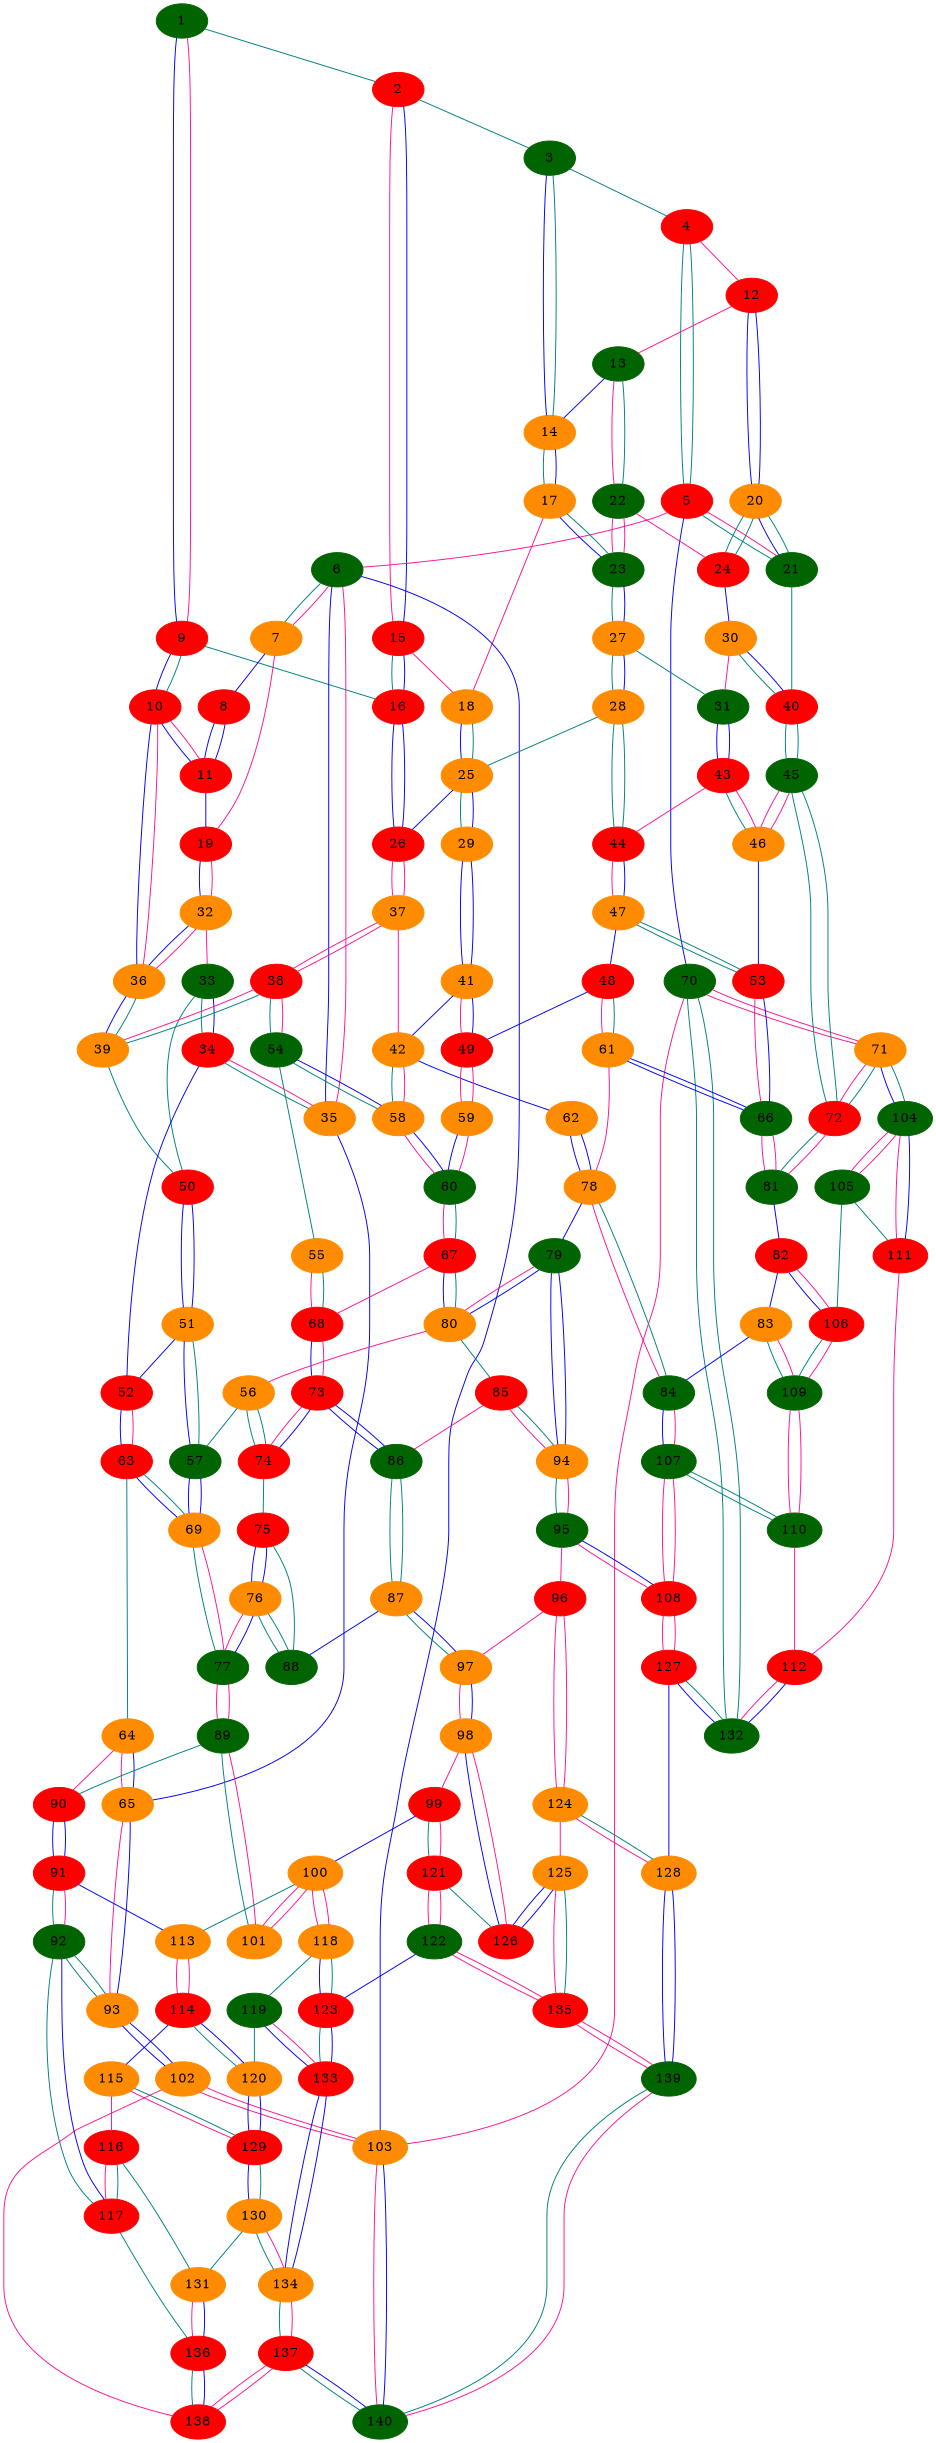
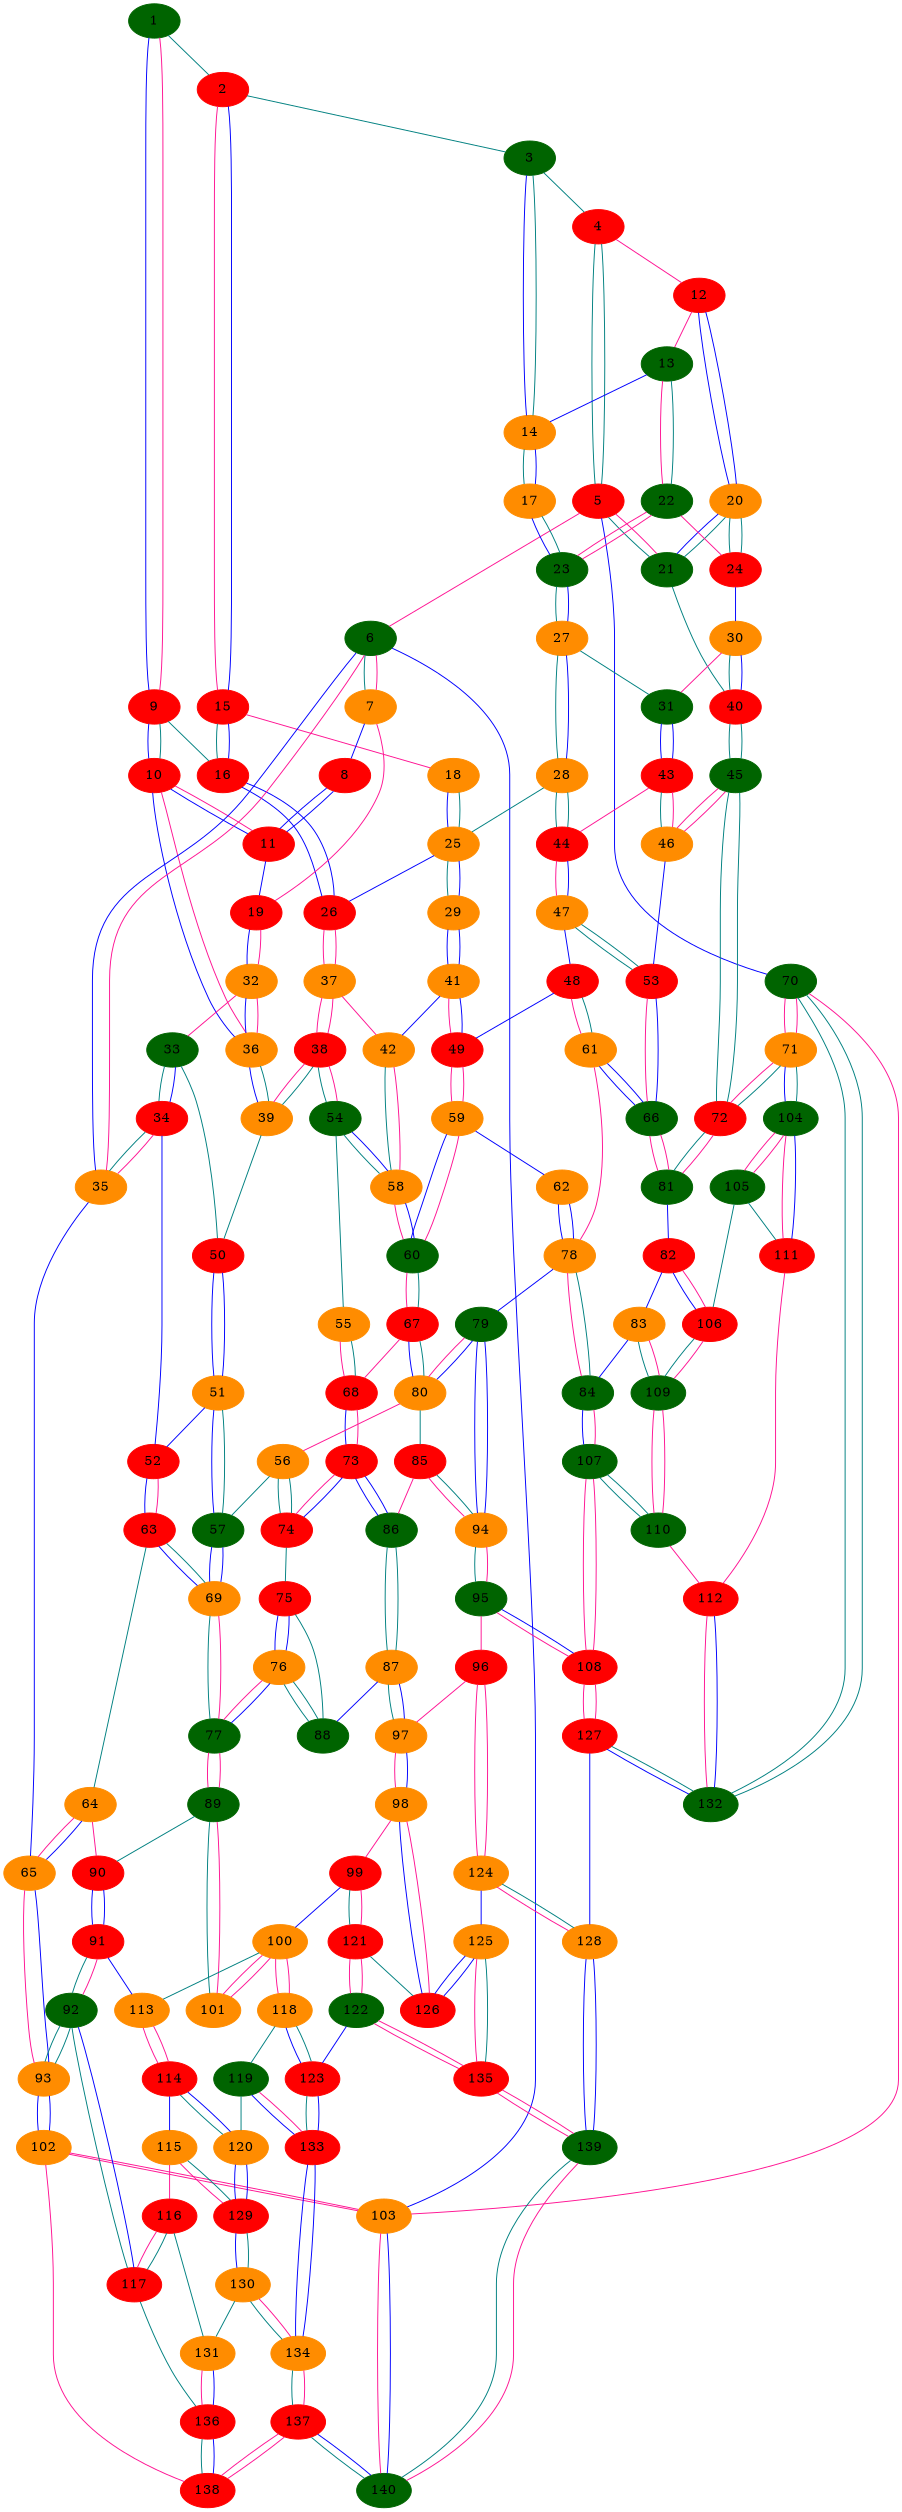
(508, 604) -> none
(483, 1087) -> (503, 1149)
(560, 1839) -> (481, 1908)
